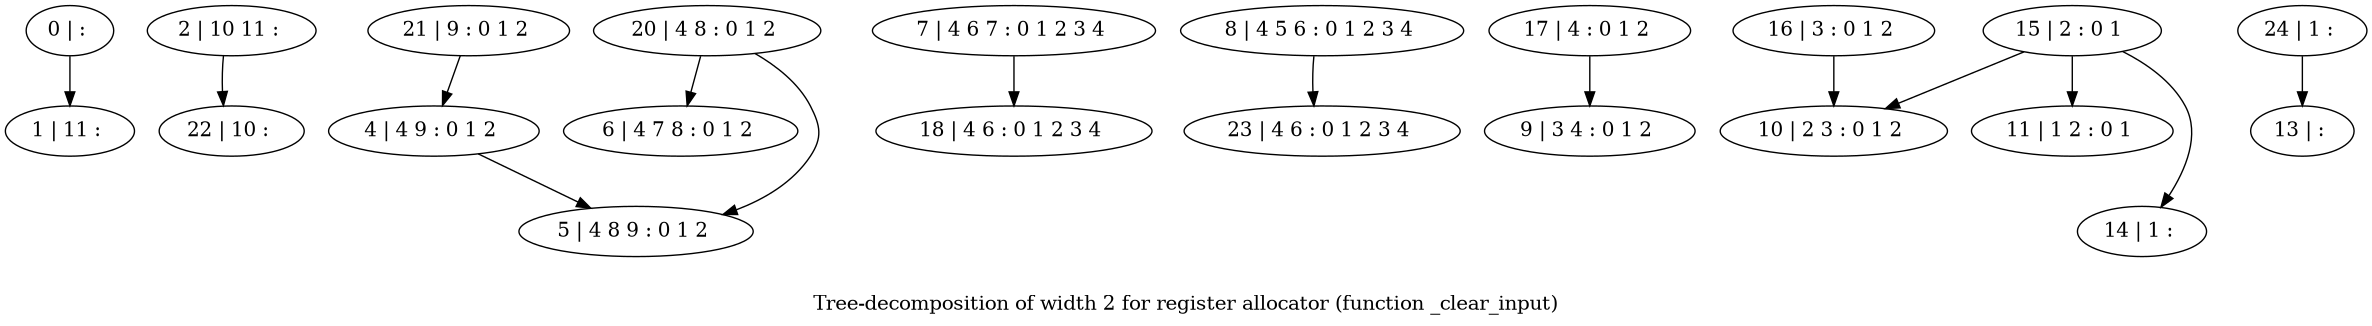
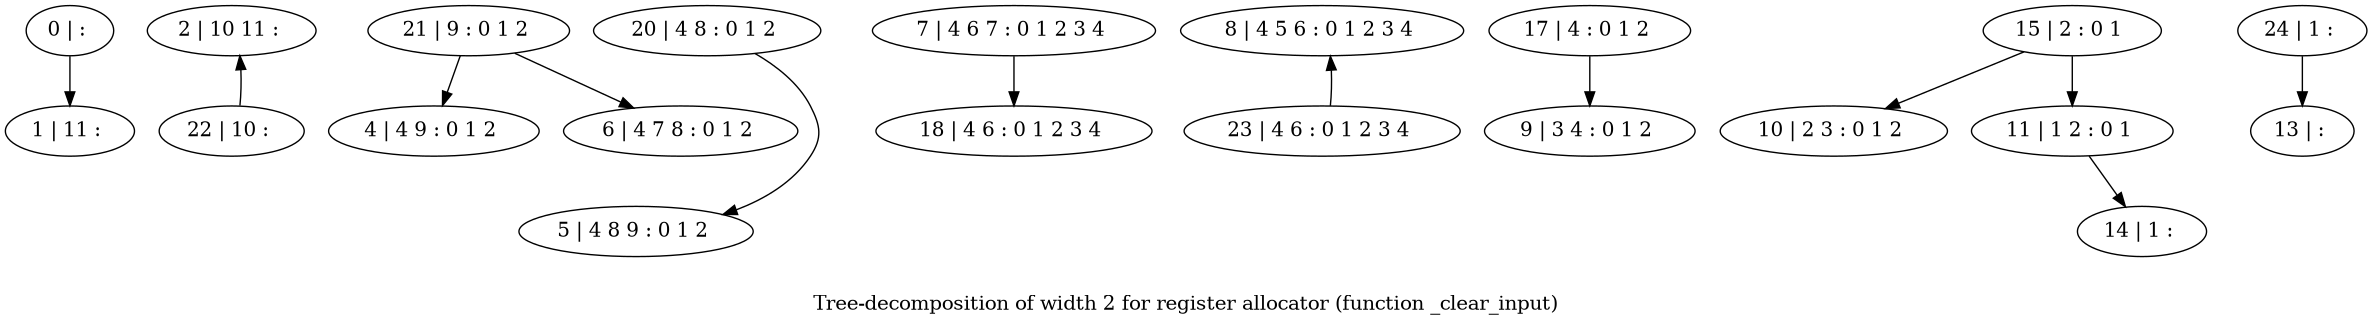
(1834, 31) -> none
(222, 74) -> (241, 88)
(696, 74) -> (568, 78)
(1313, 74) -> (1331, 88)
(2187, 111) -> (2103, 176)
(528, 178) -> none
